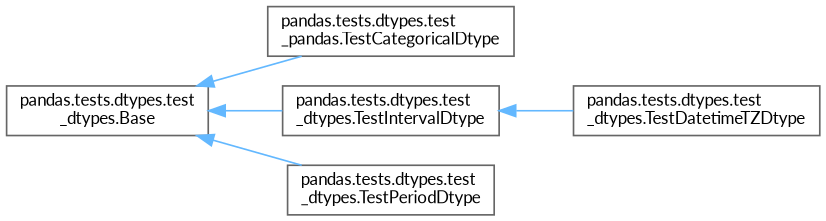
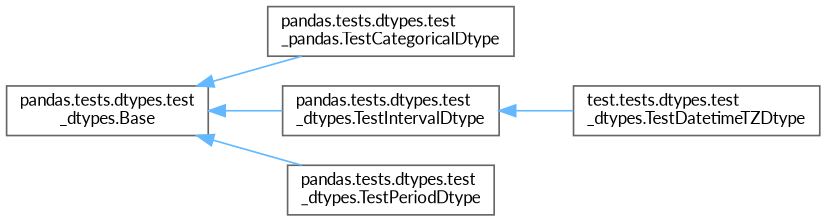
(697, 111) -> (697, 111)
